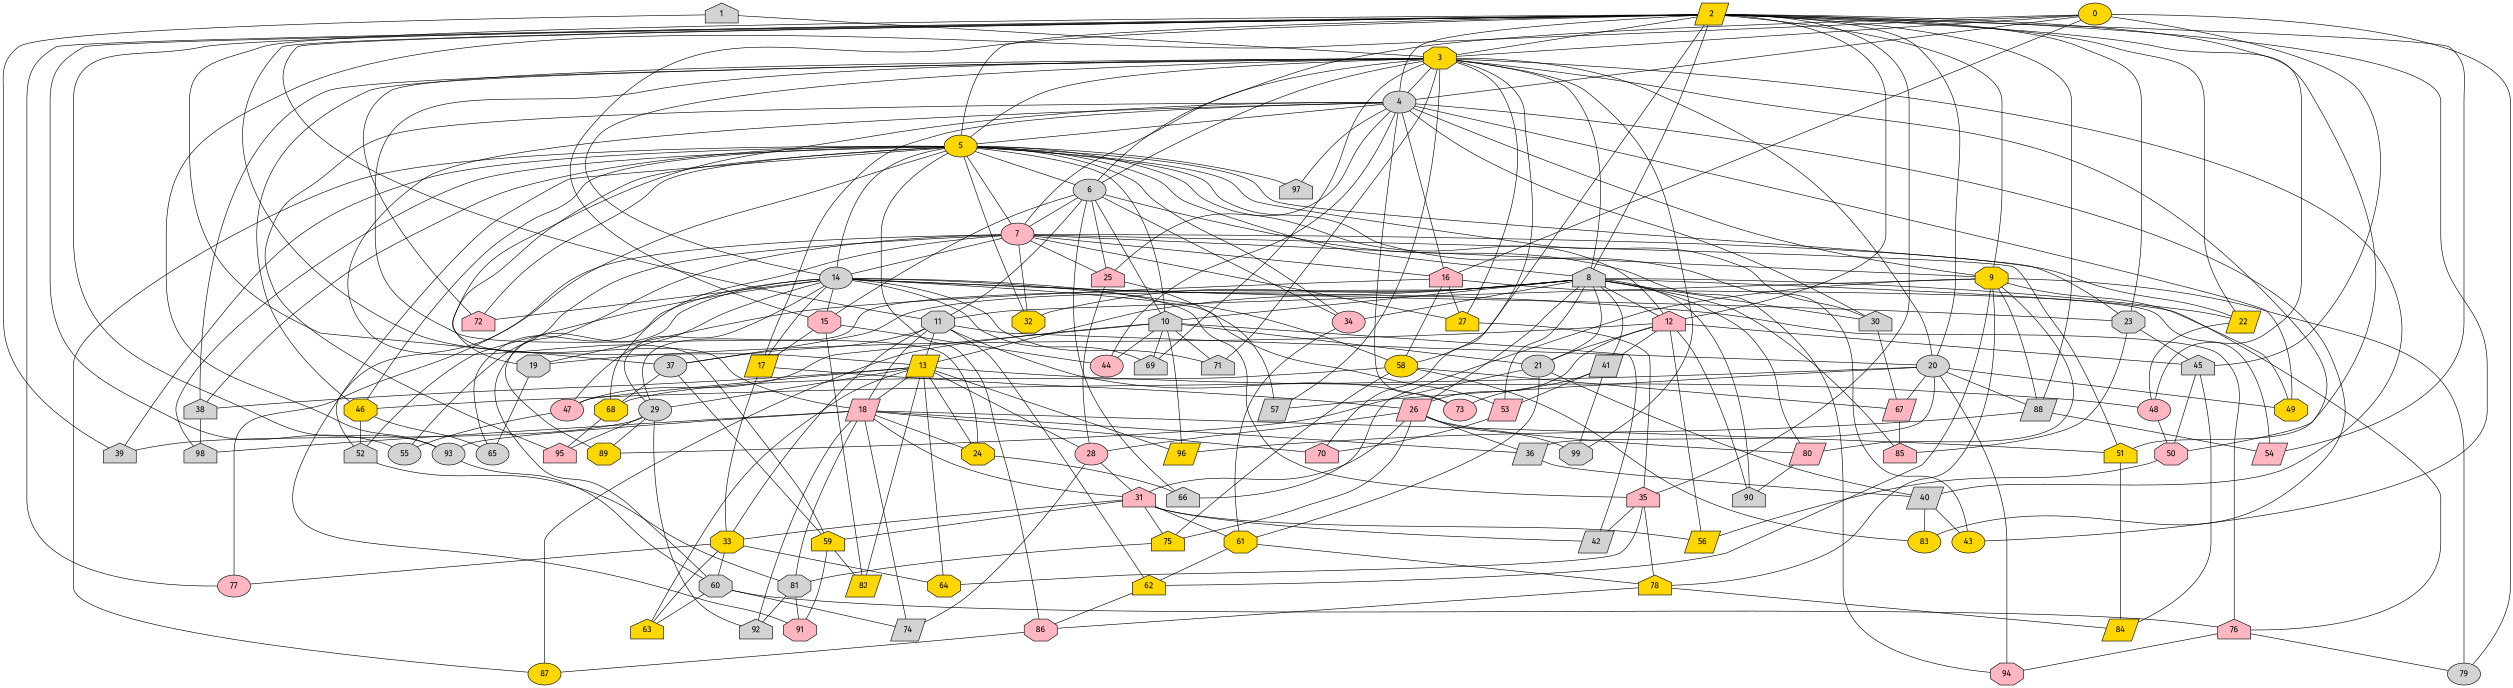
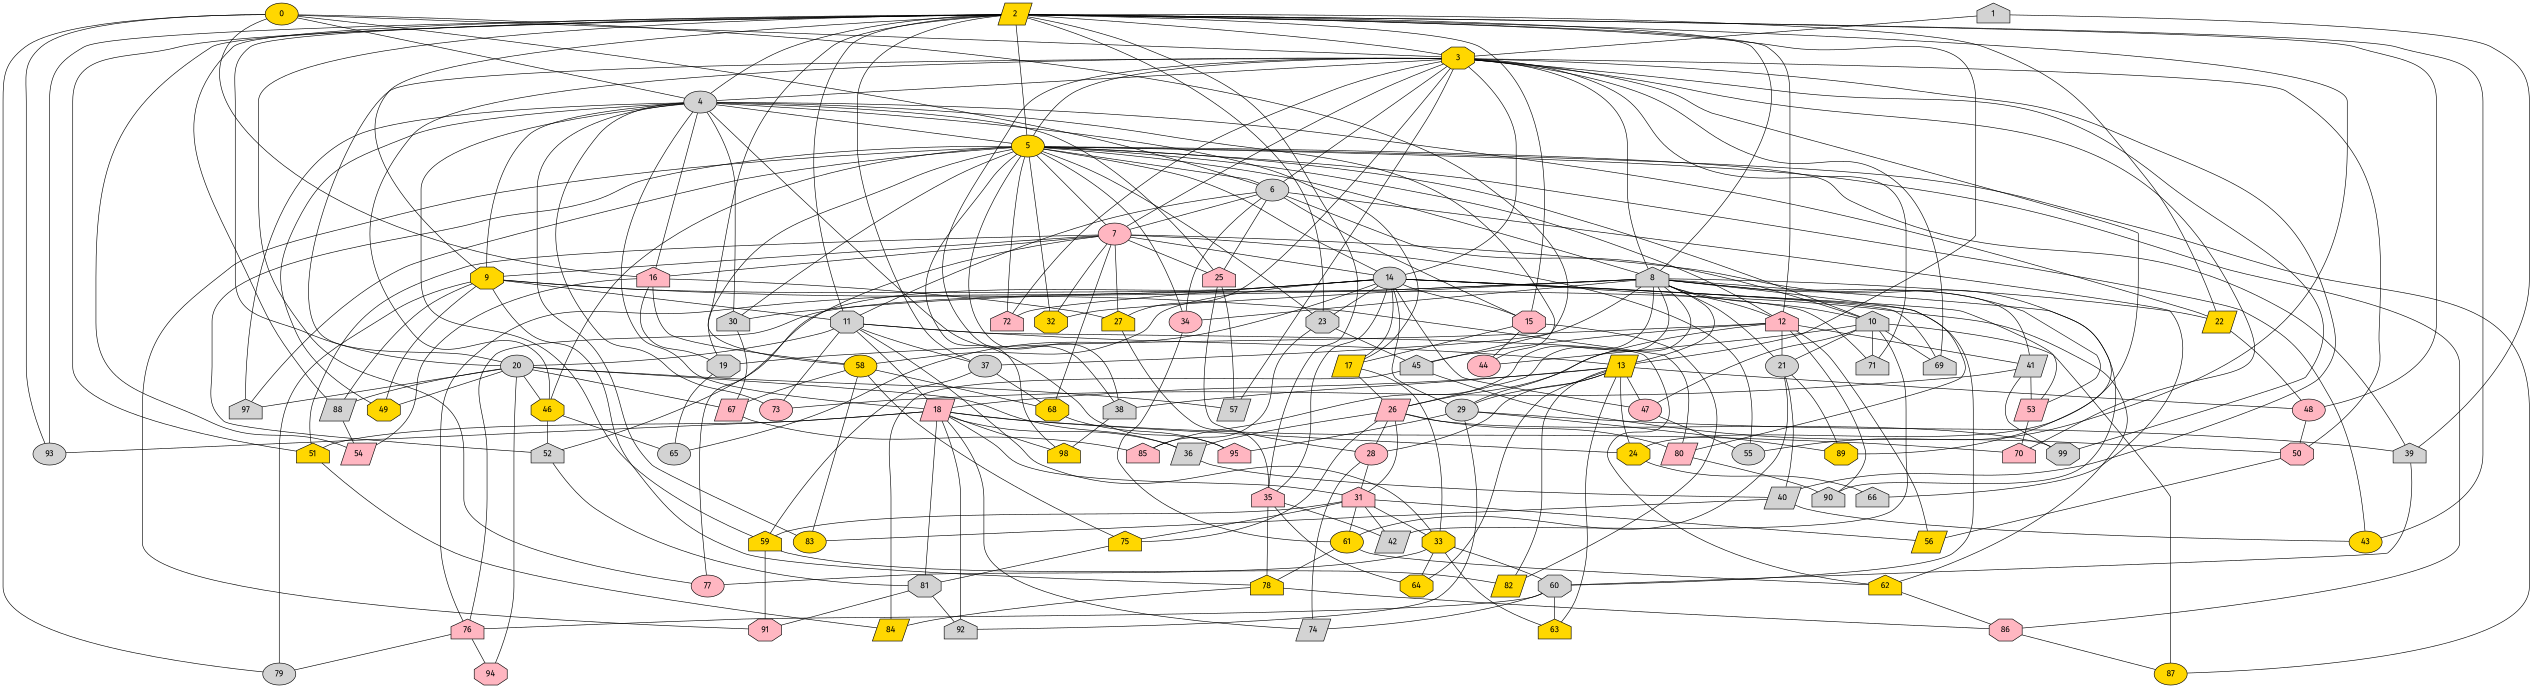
(1636, 242) -> (1433, 147)
(1564, 337) -> none
(1801, 346) -> none
none -> (382, 388)
(200, 454) -> (1064, 454)
(1182, 454) -> none
(605, 504) -> (2028, 568)
(1241, 542) -> (1347, 542)
